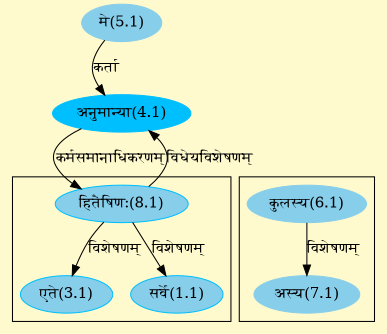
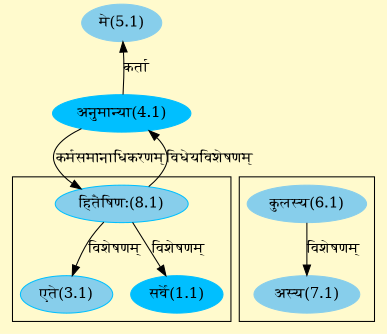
(93, 62) -> (124, 73)
(177, 294) -> (177, 294)
